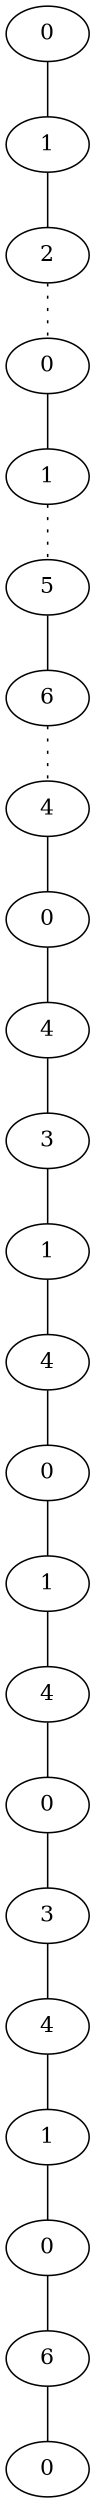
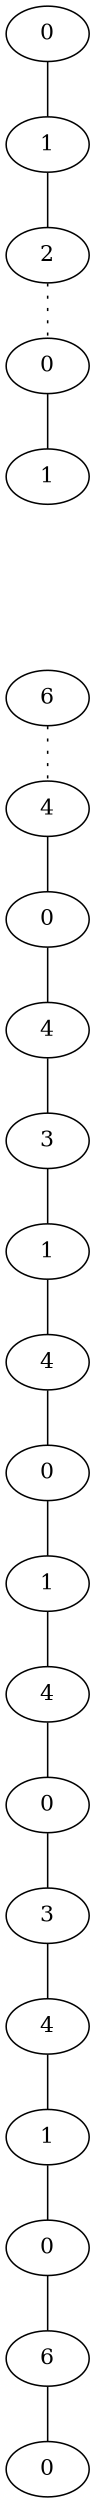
(48, 587) -> none
